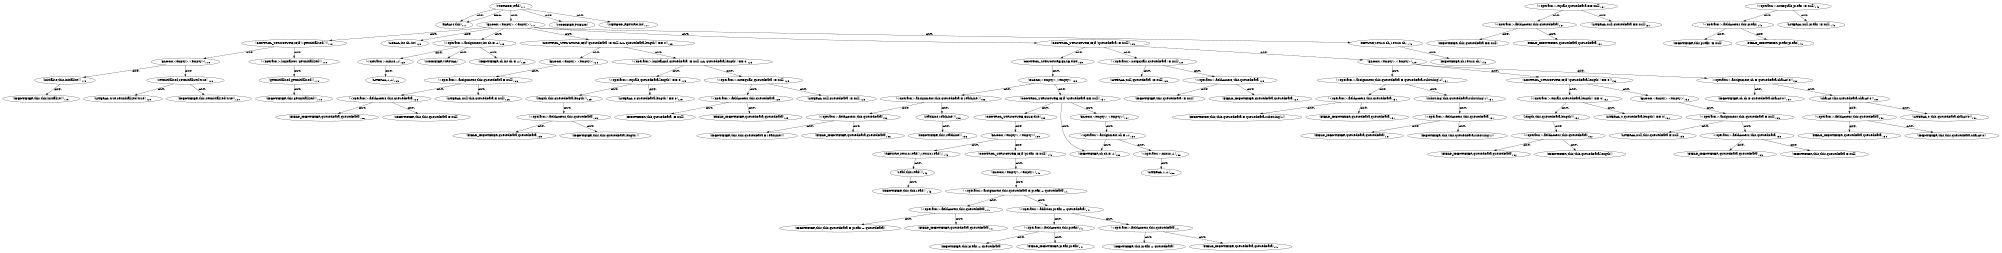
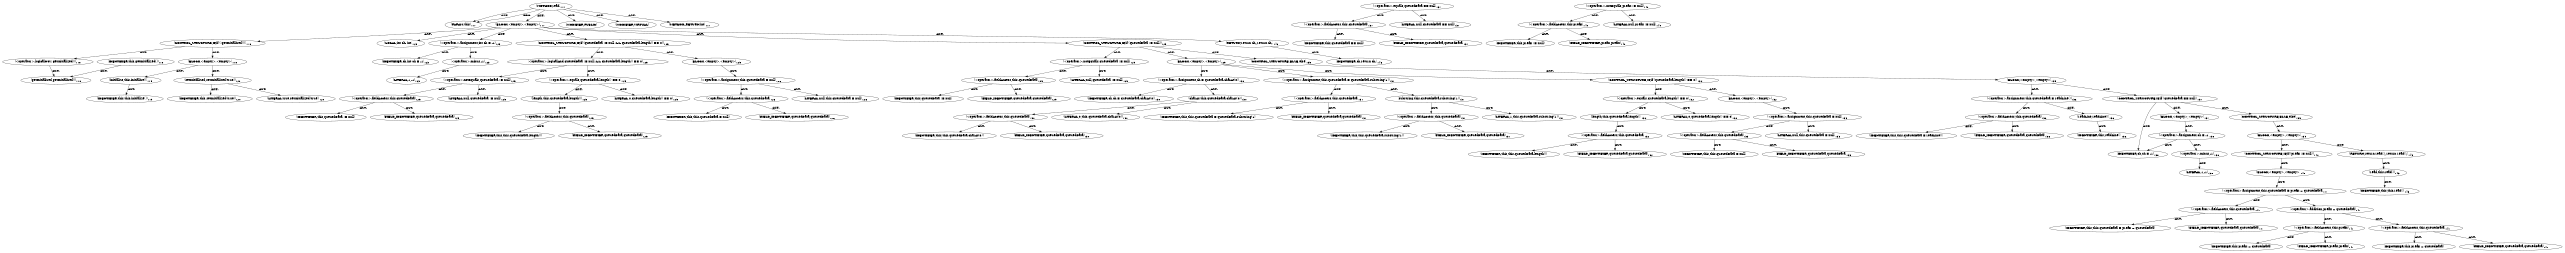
(459, 52) -> (590, 15)
(294, 89) -> (97, 71)
none -> (1529, 117)
